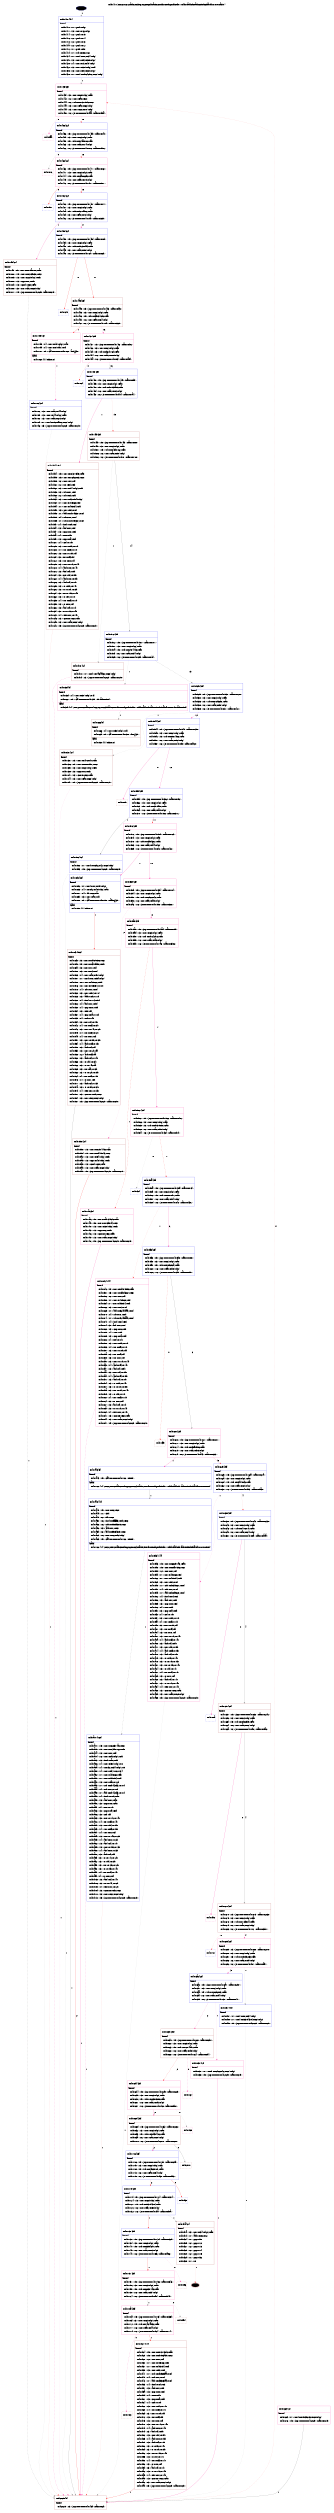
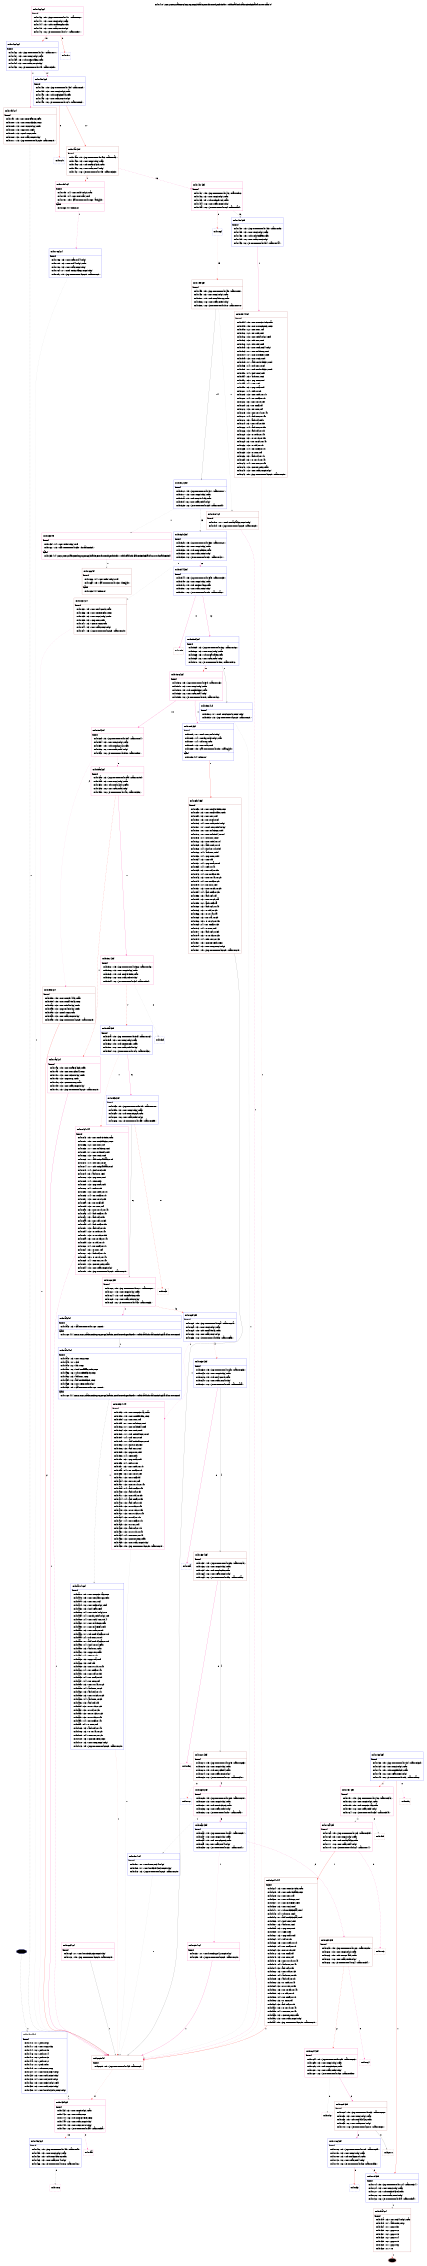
(81, 154) -> none
(112, 414) -> (217, 257)
(148, 2221) -> (397, 1977)
